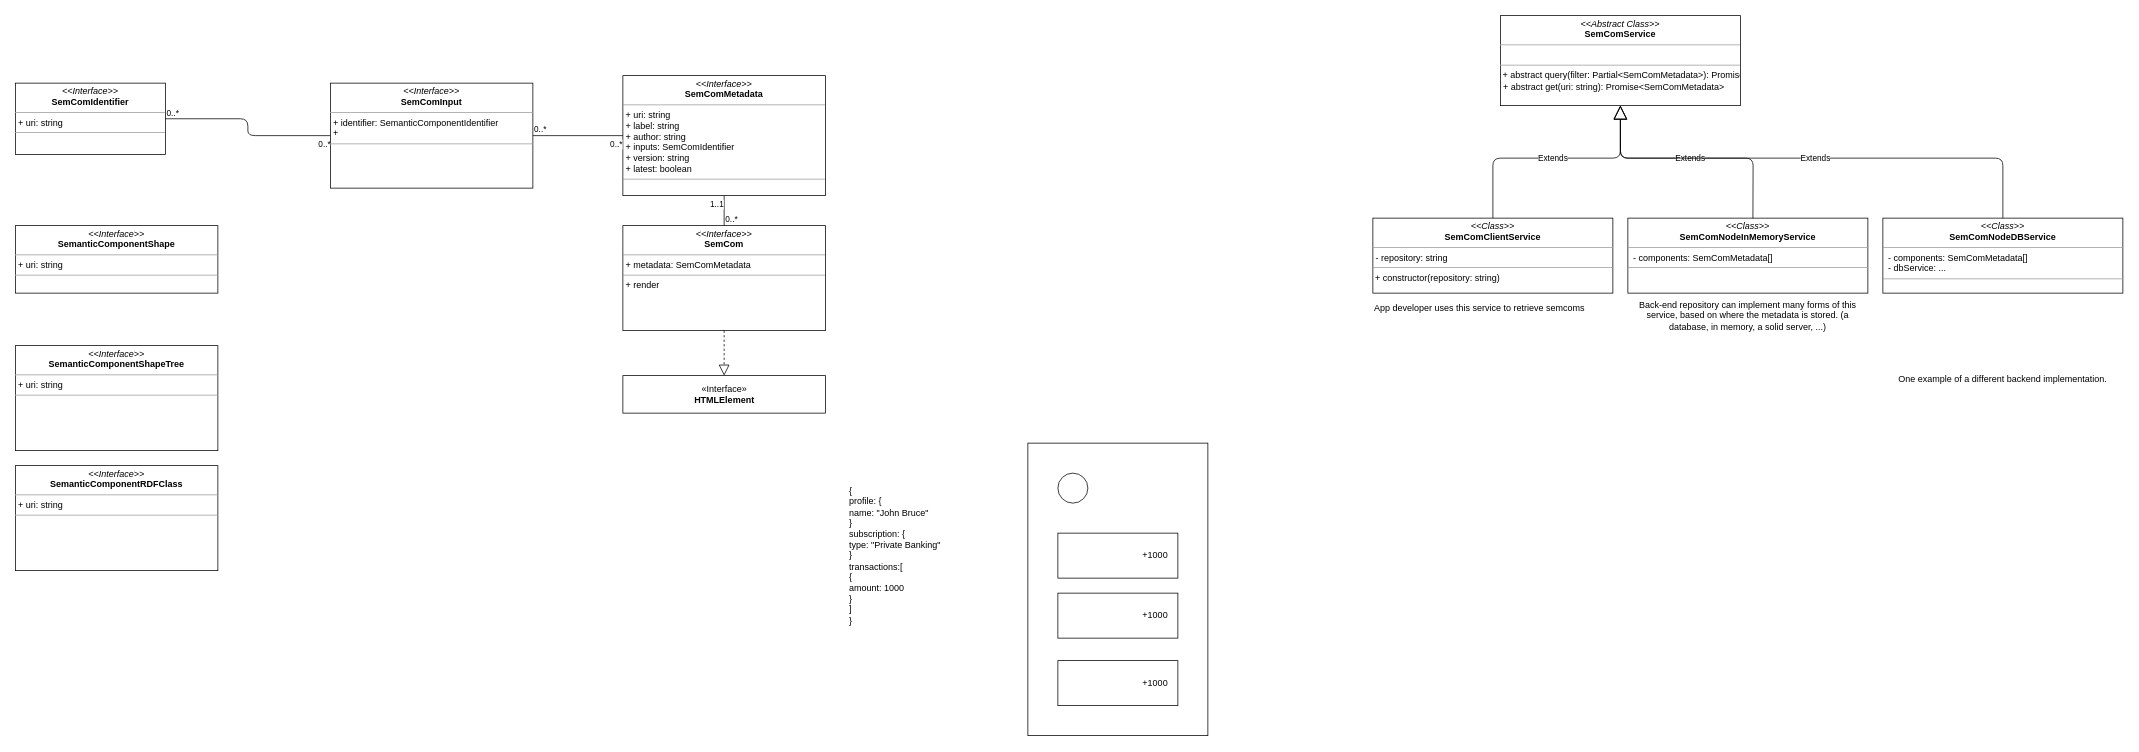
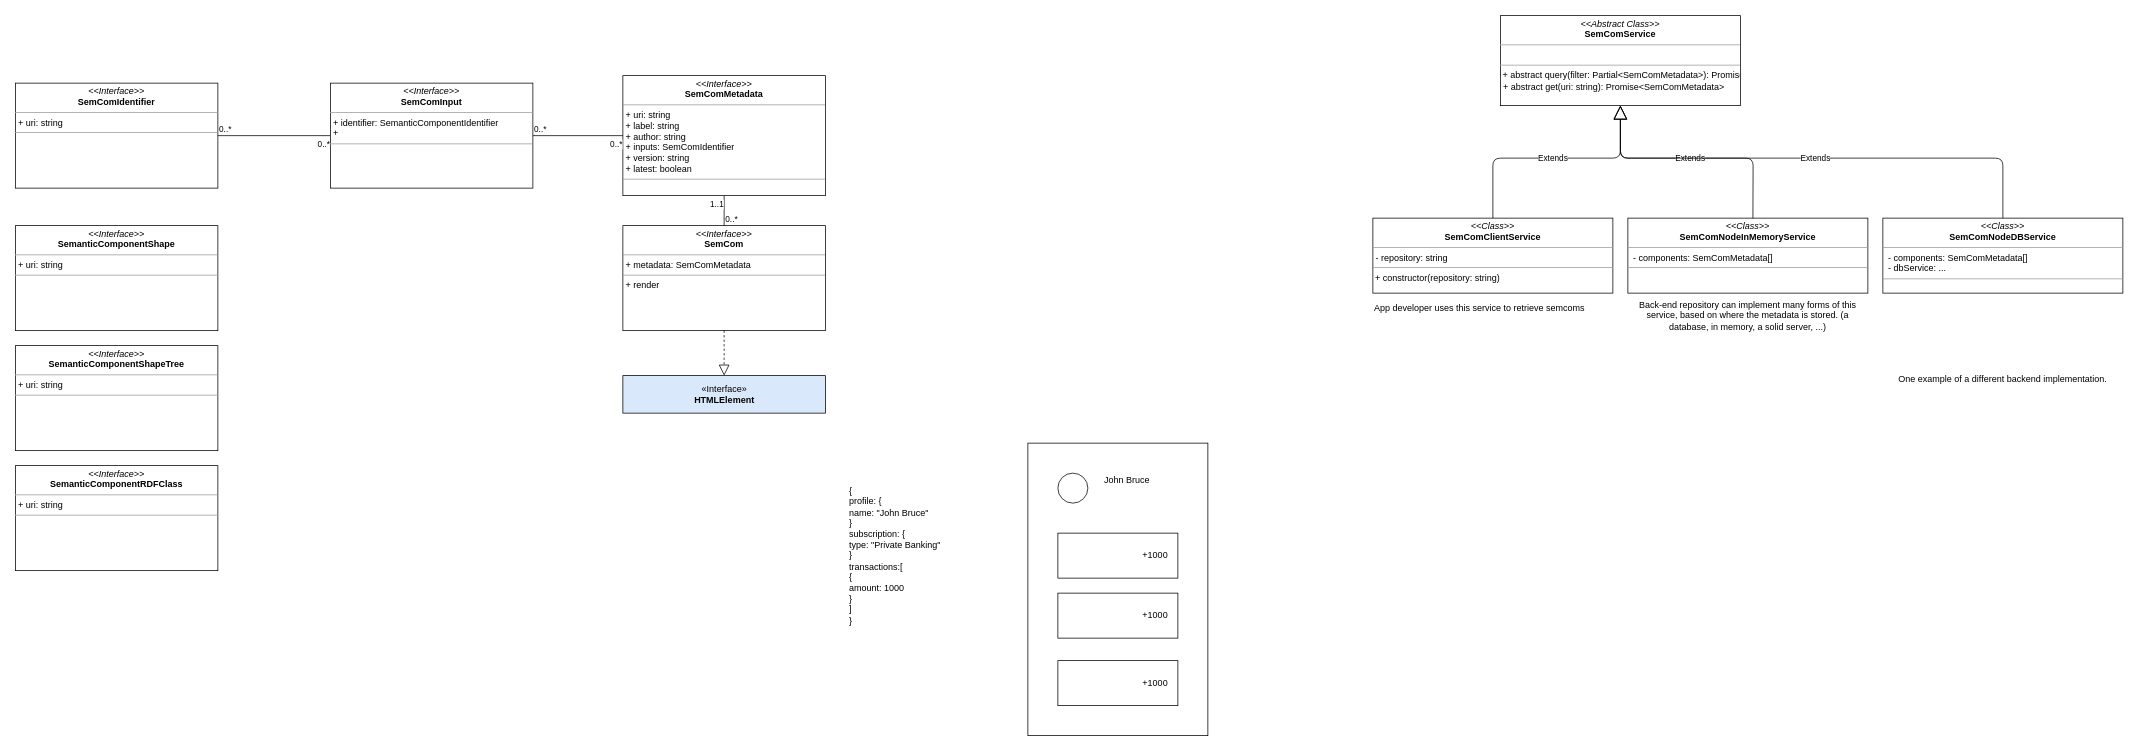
(90, 119) -> (117, 135)
(117, 259) -> (117, 278)
(724, 394) -> (724, 394)
none -> (1144, 480)
